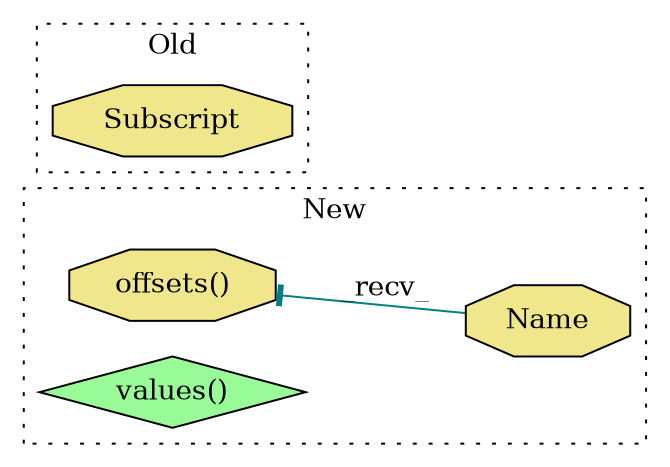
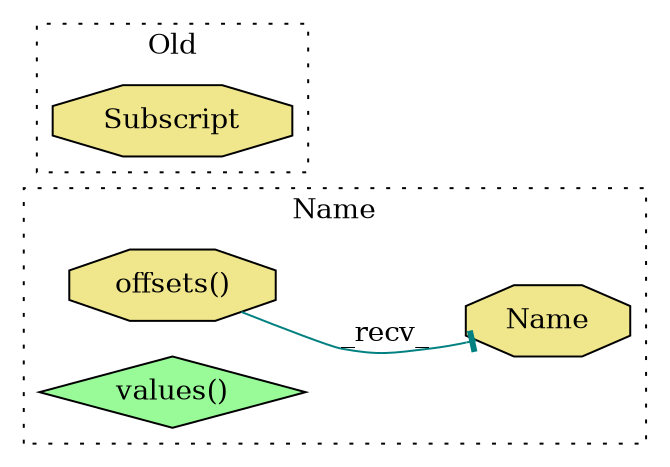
(335, 211) -> (335, 211)
(376, 304) -> (351, 350)
